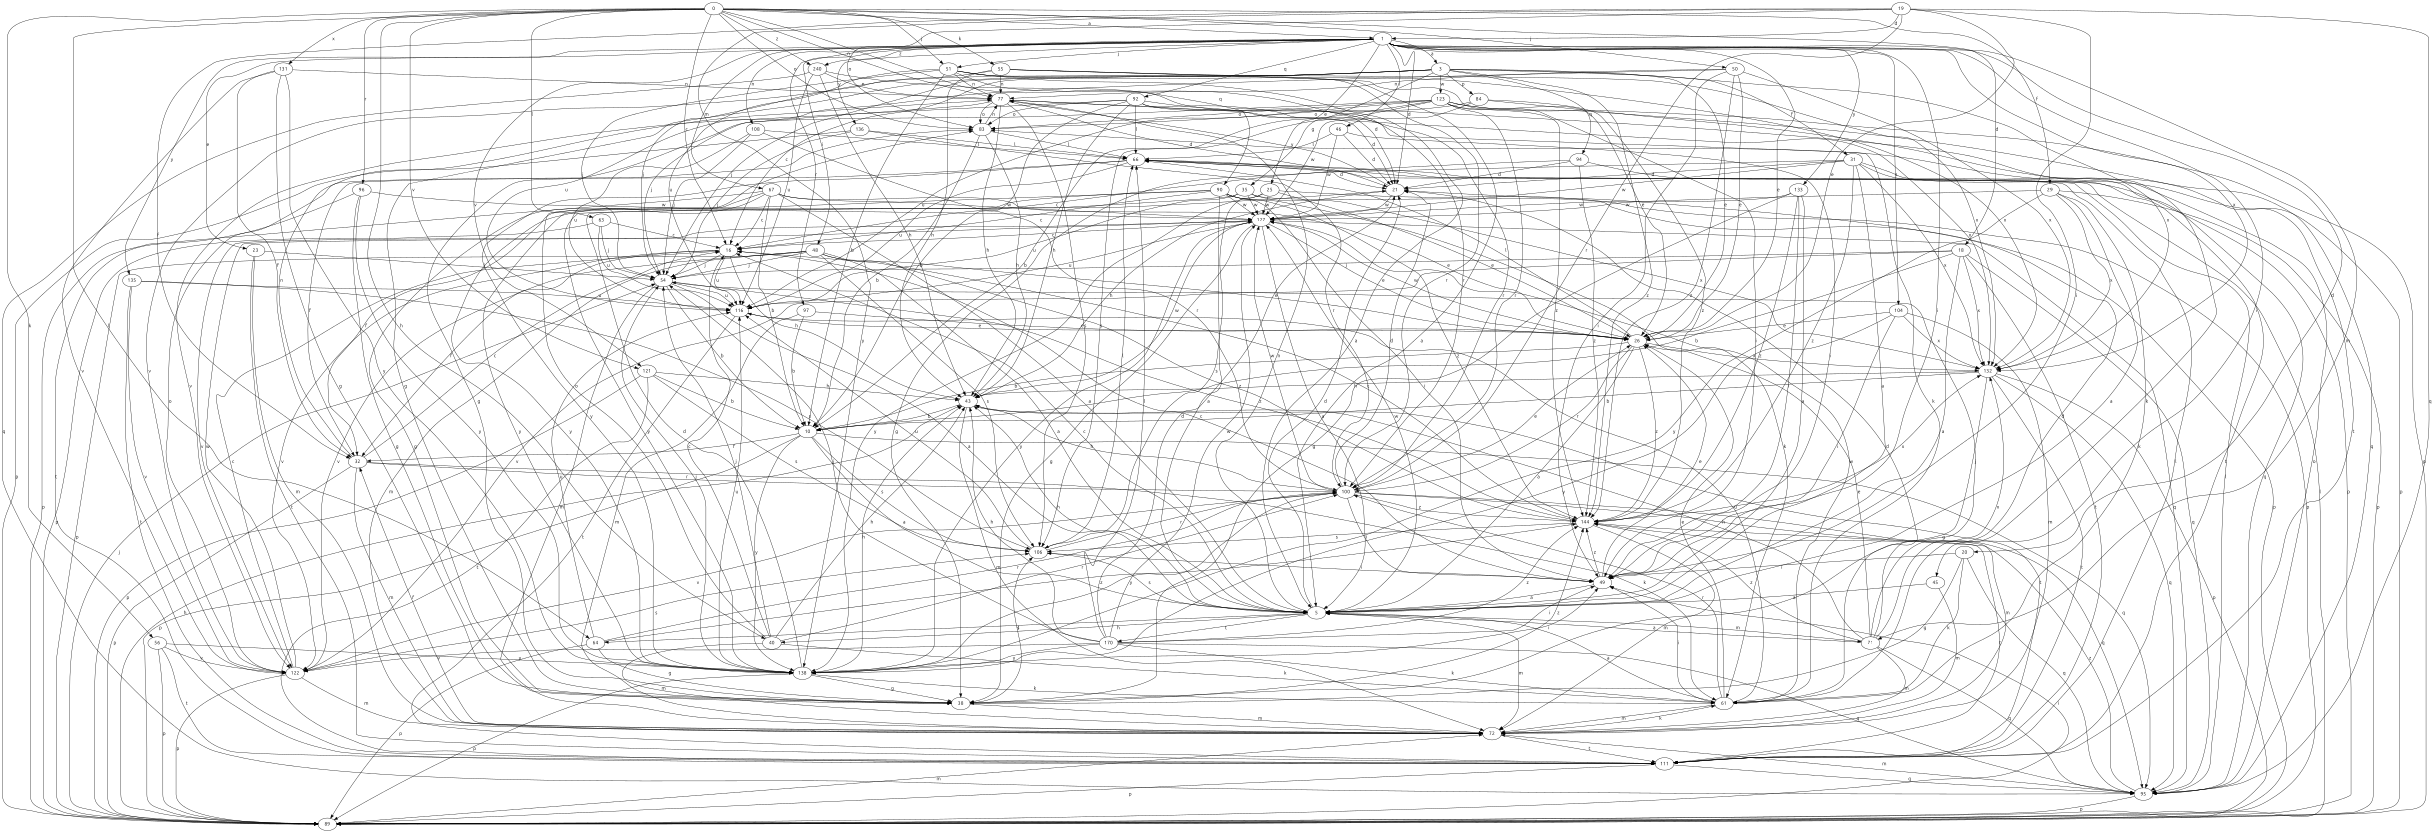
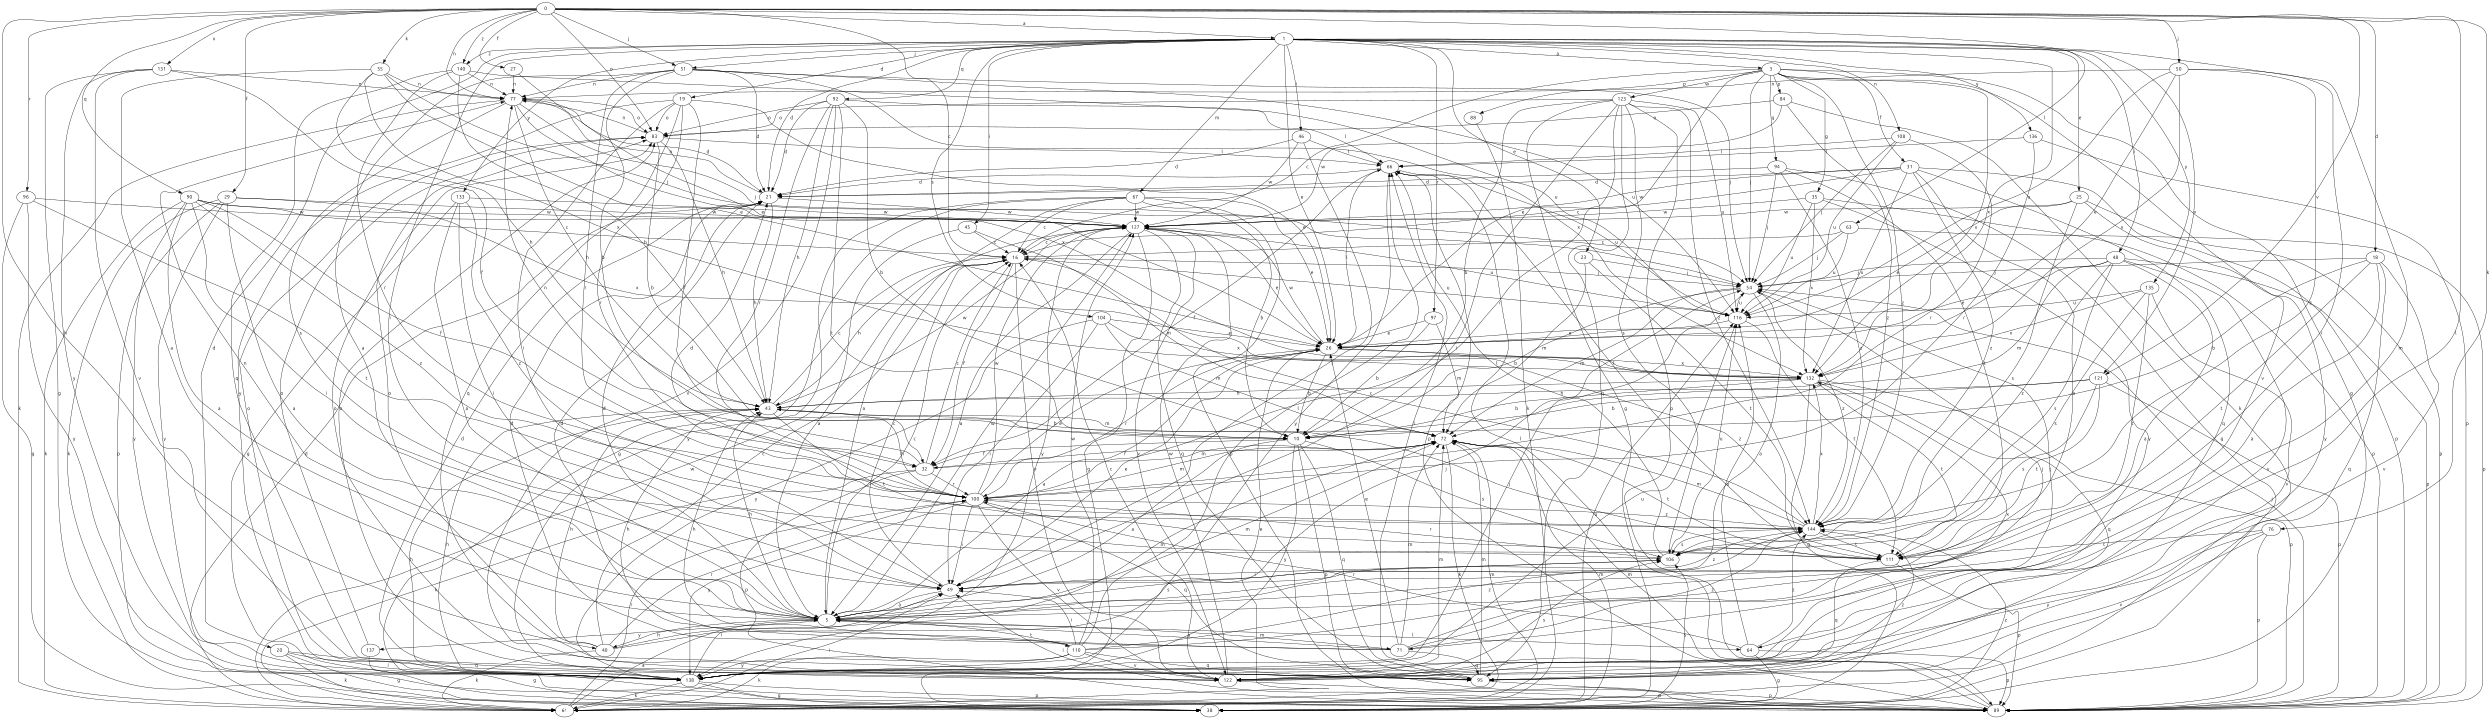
(1638, 37) -> (925, 55)
none -> (513, 69)
(817, 69) -> (461, 69)
none -> (1473, 118)
(1292, 145) -> (671, 152)
(746, 175) -> (1766, 226)
none -> (990, 242)
none -> (871, 301)
(1977, 309) -> (1983, 338)
none -> (253, 449)
(1767, 566) -> (394, 669)
(157, 643) -> (2271, 530)
(1109, 643) -> (1076, 650)
none -> (370, 650)
